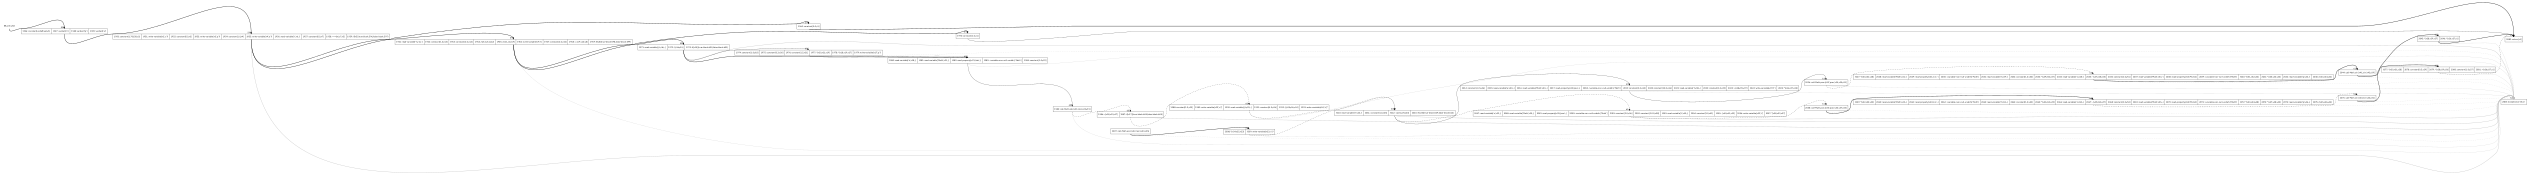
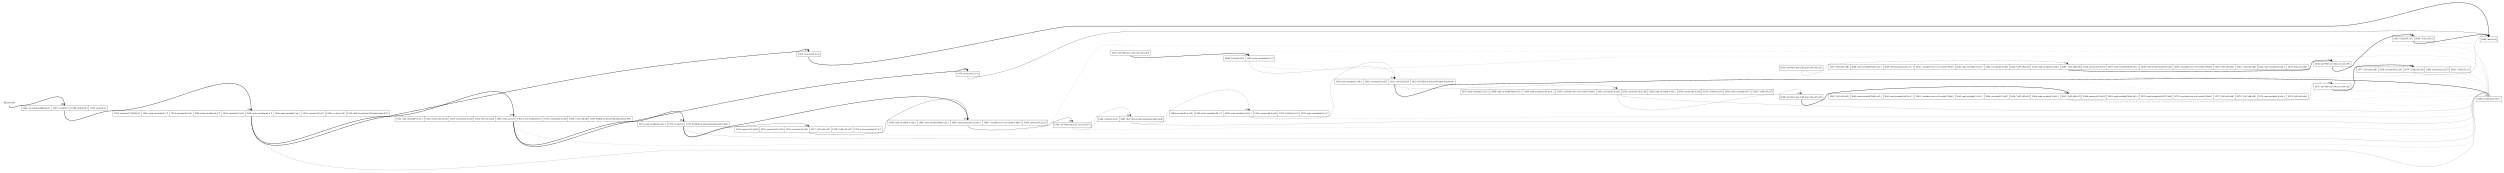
(1630, 88) -> none
(1963, 122) -> (1938, 80)
